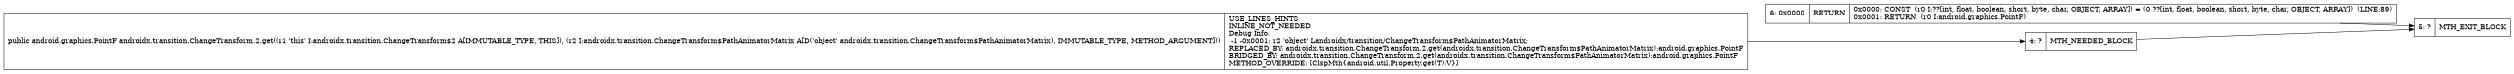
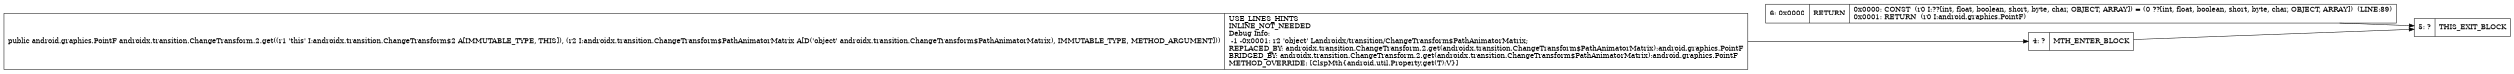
(2473, 27) -> (2473, 27)
(2091, 41) -> (2091, 41)
